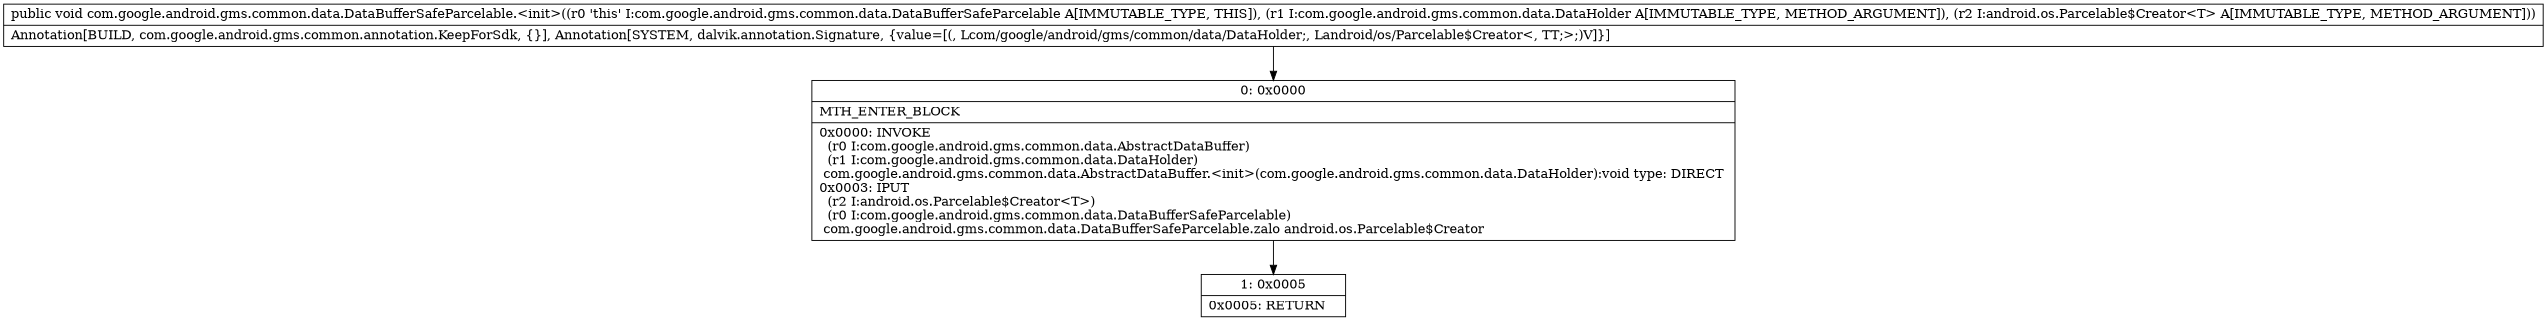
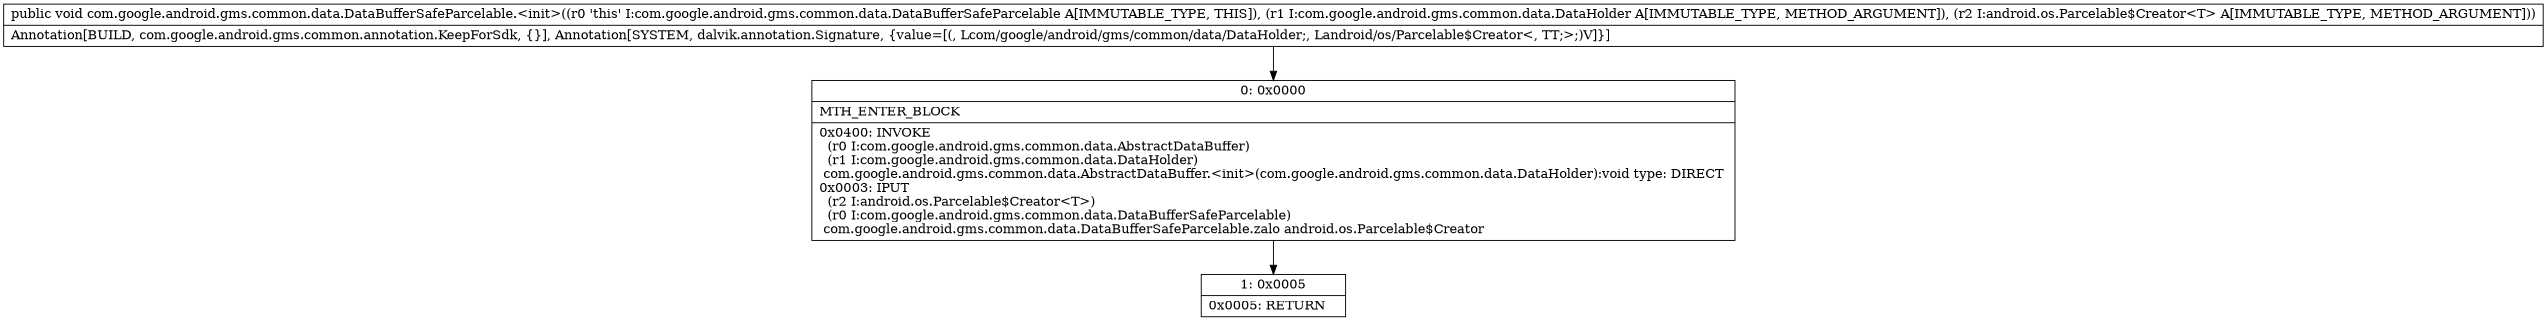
(879, 133) -> (879, 133)
